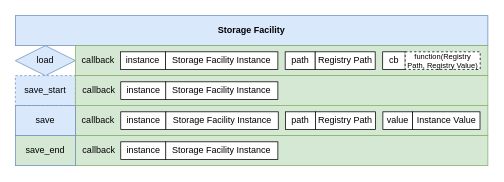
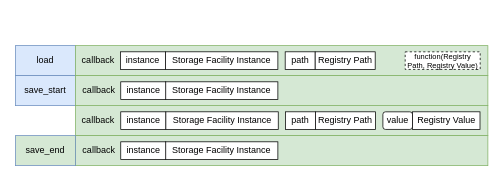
(252, 30) -> none
(45, 60) -> (45, 60)
(394, 60) -> none
(45, 90) -> (45, 90)
(45, 120) -> none
(398, 120) -> (398, 120)
(447, 120) -> (447, 120)
